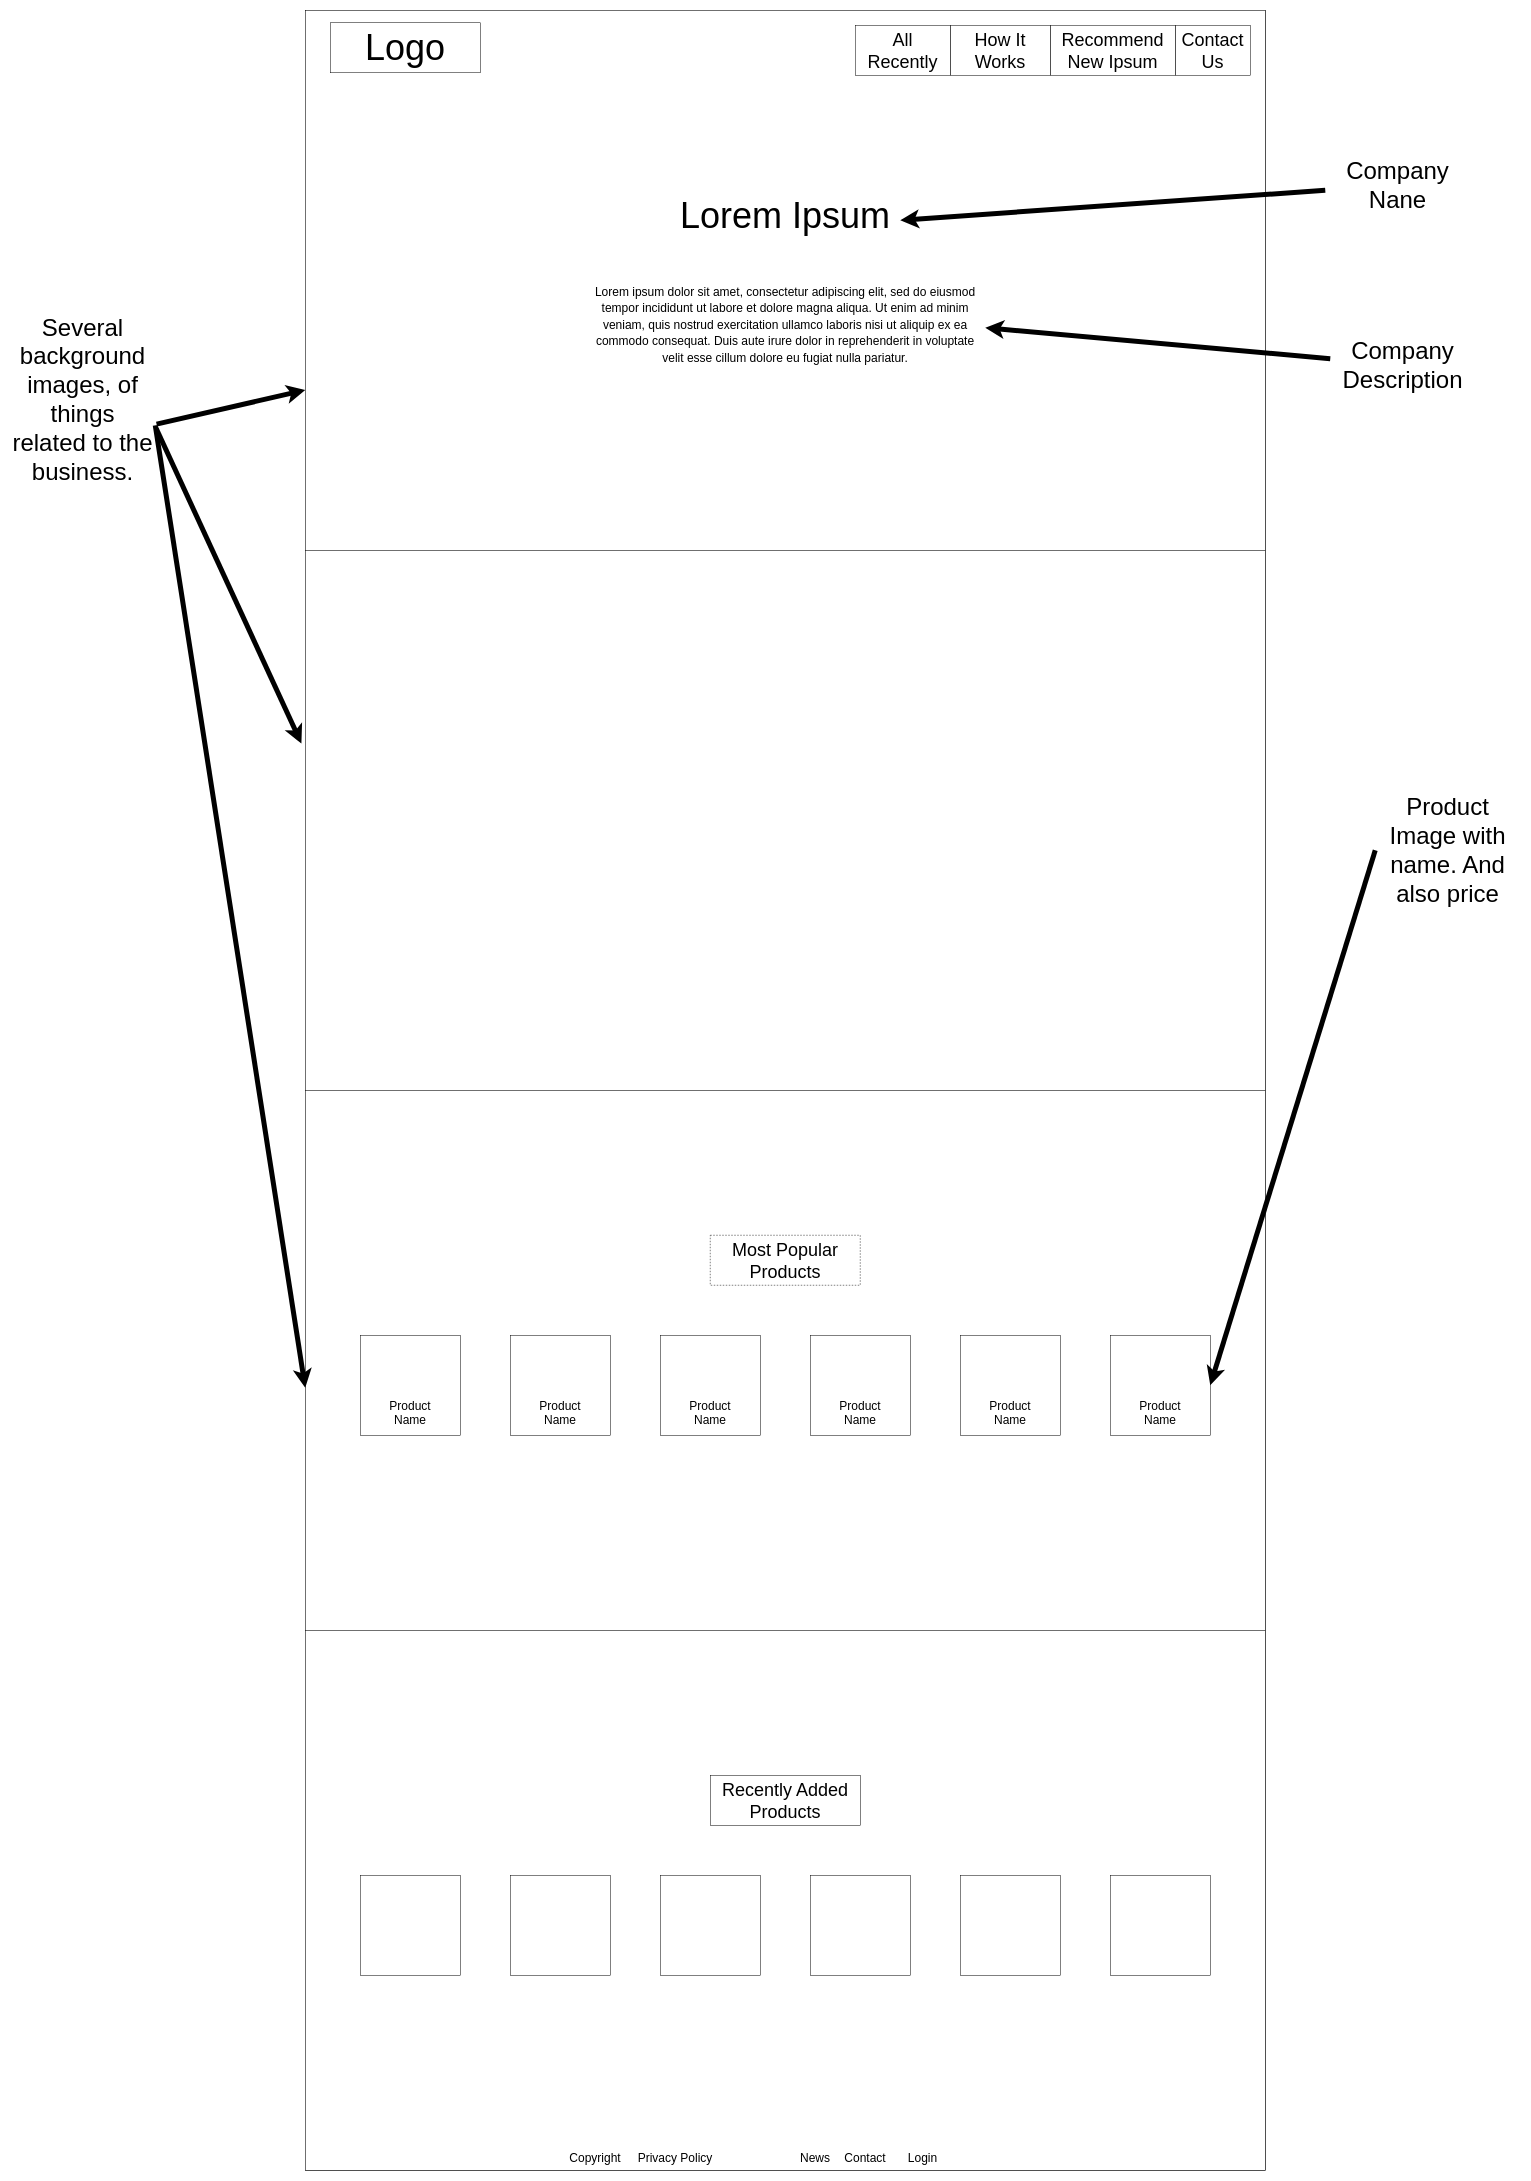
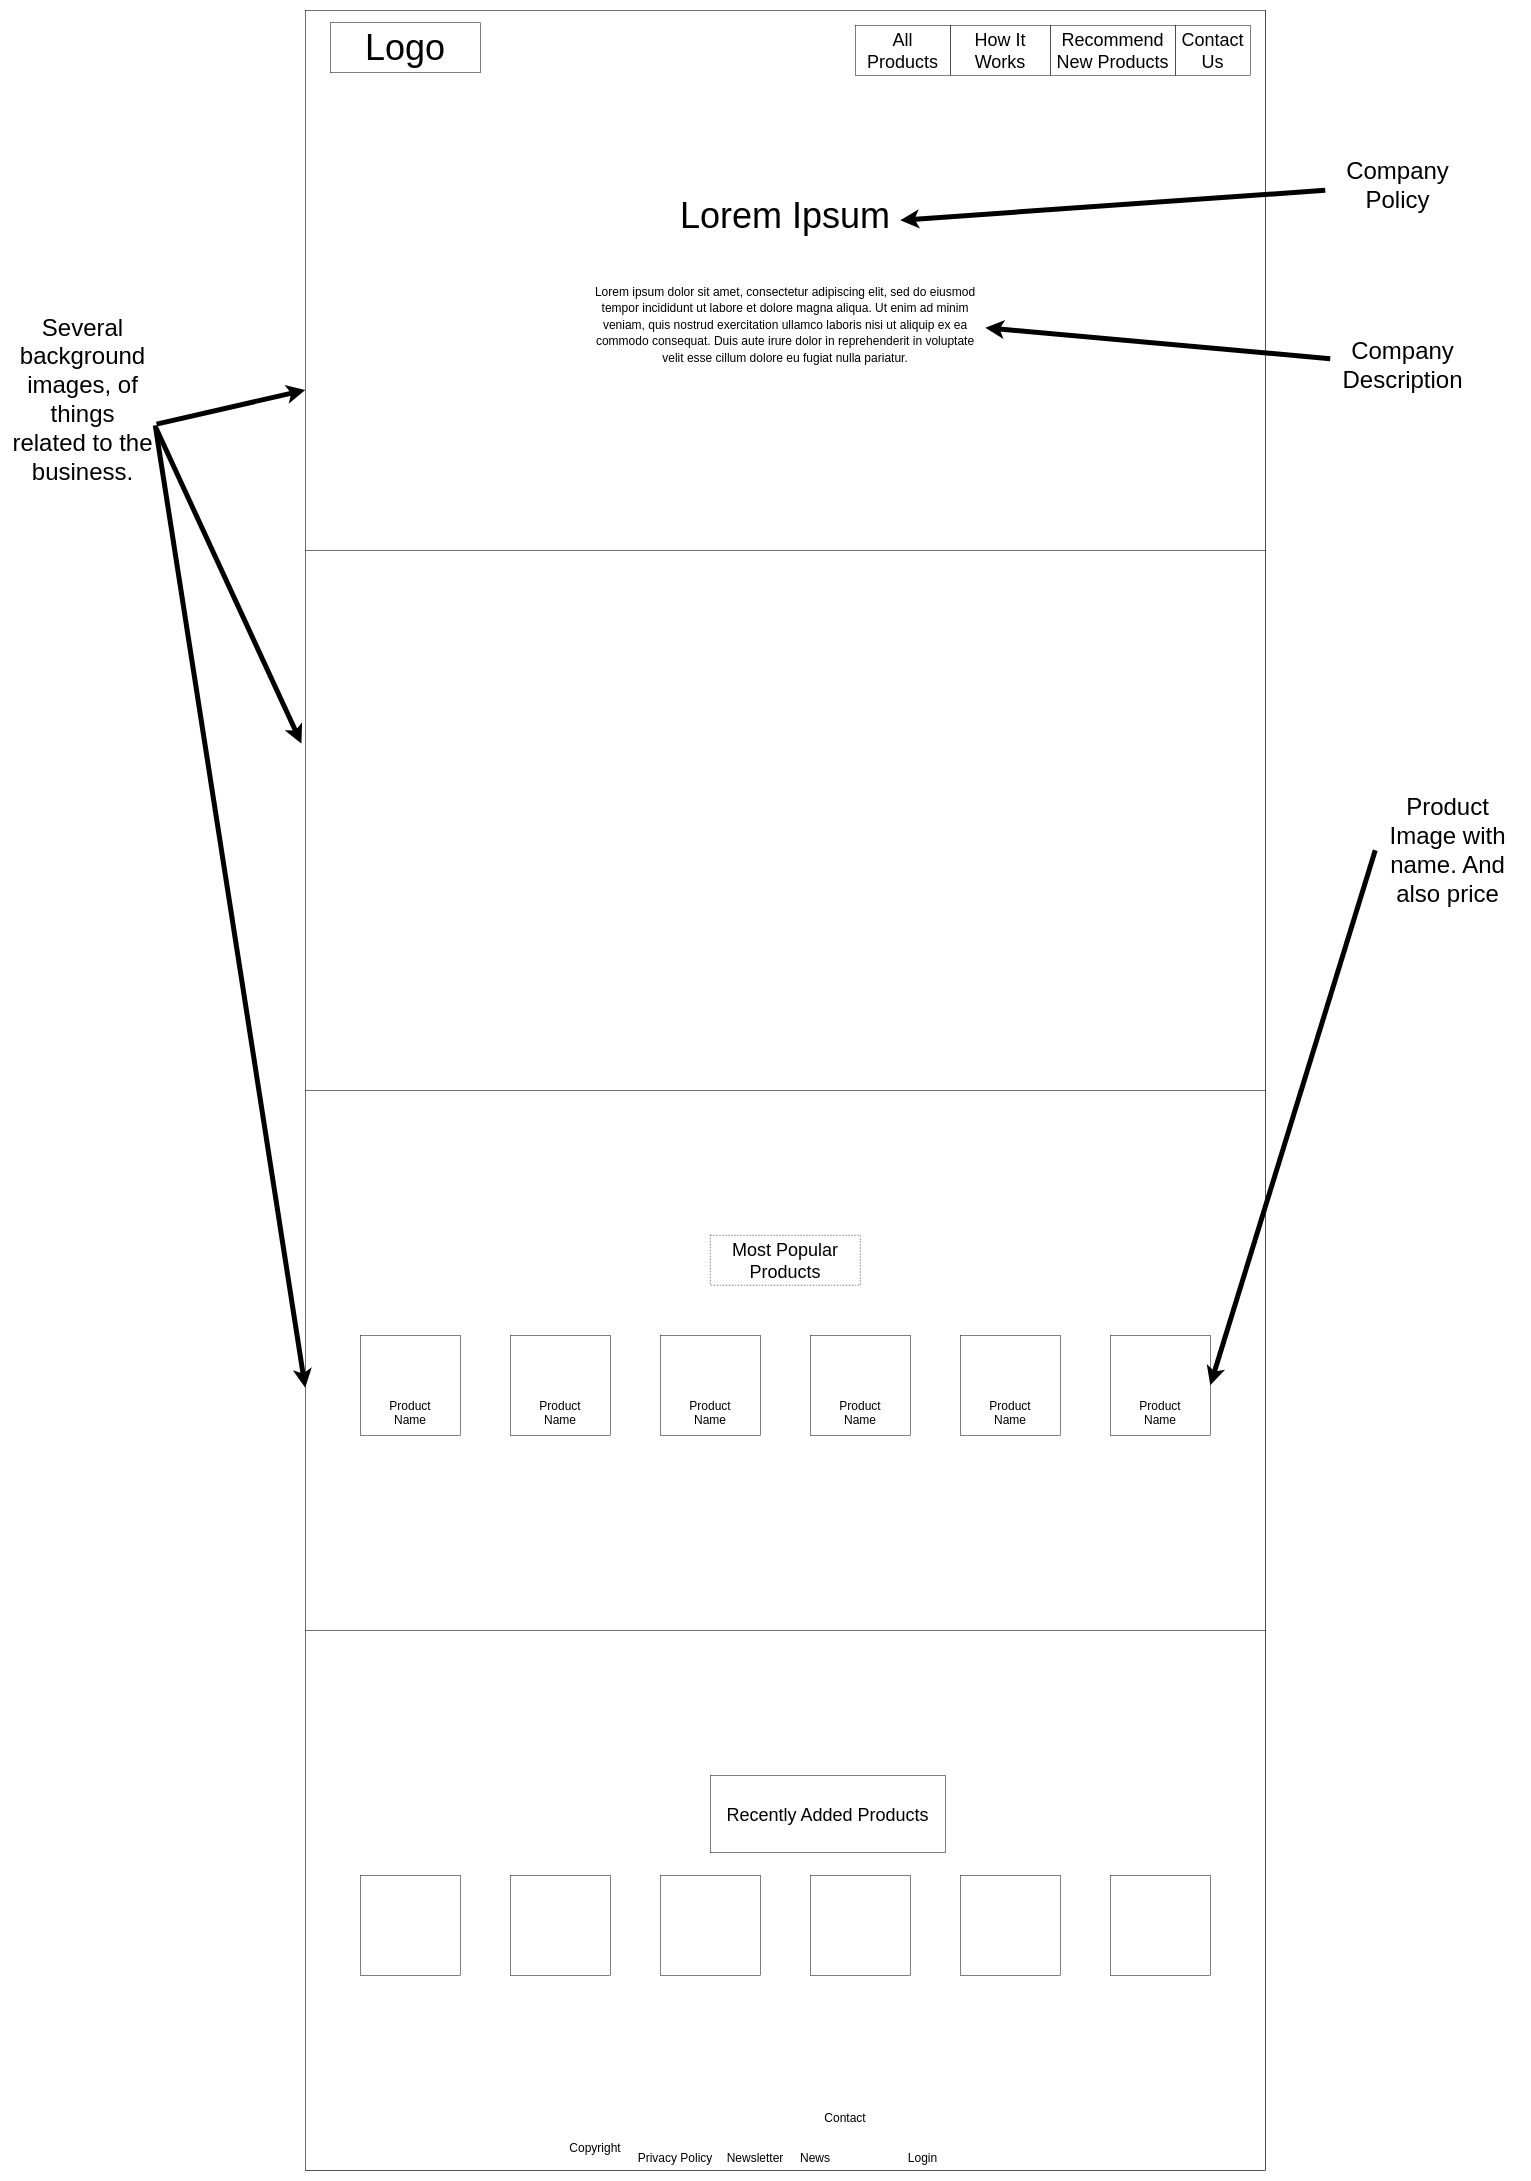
(903, 50) -> (903, 50)
(1113, 50) -> (1113, 50)
(1398, 185) -> (1398, 185)
(785, 1800) -> (828, 1814)
(595, 2158) -> (595, 2148)
none -> (755, 2158)
(865, 2158) -> (845, 2118)
